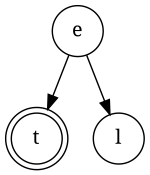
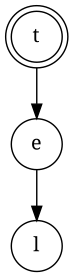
(61, 76) -> (37, 86)
